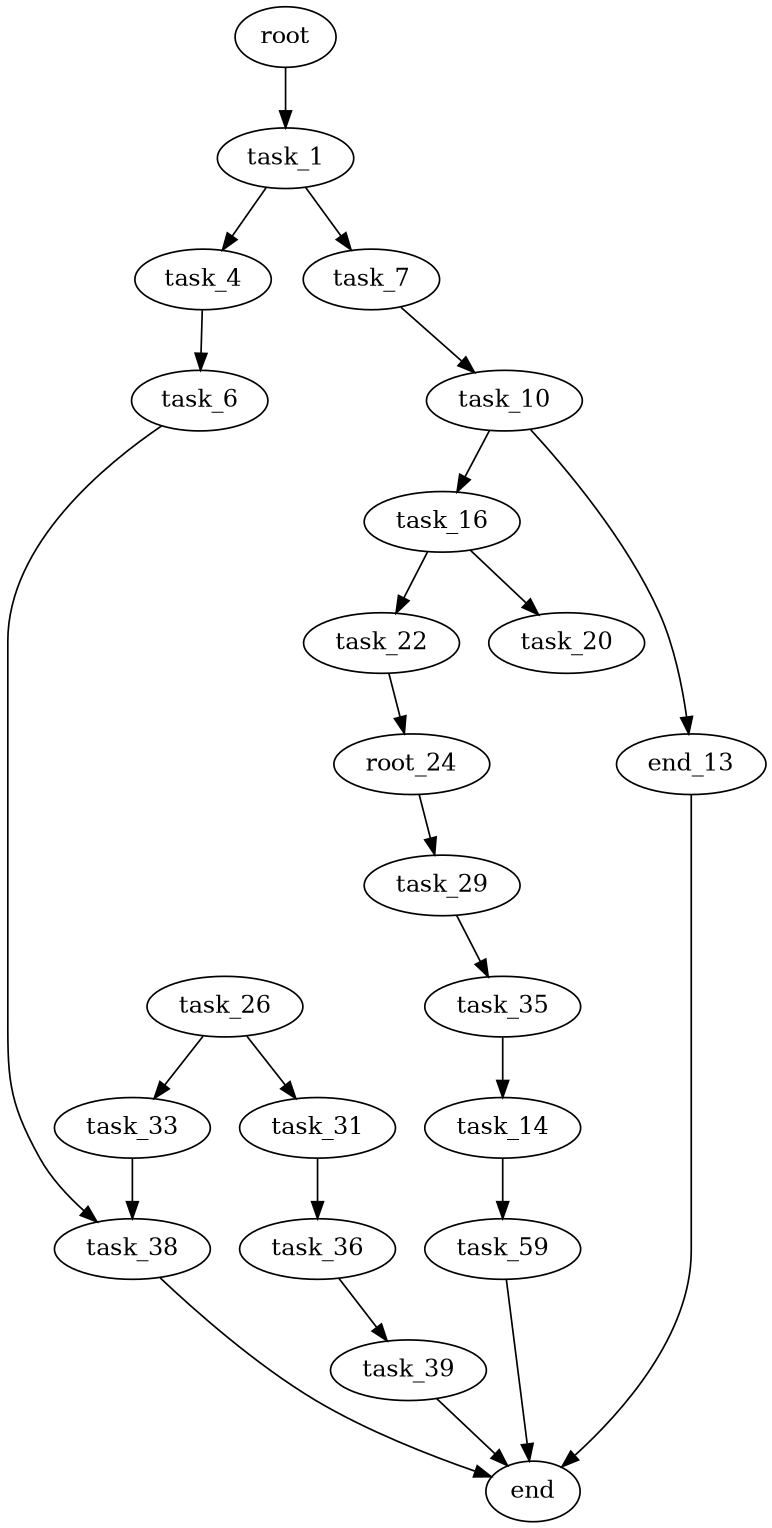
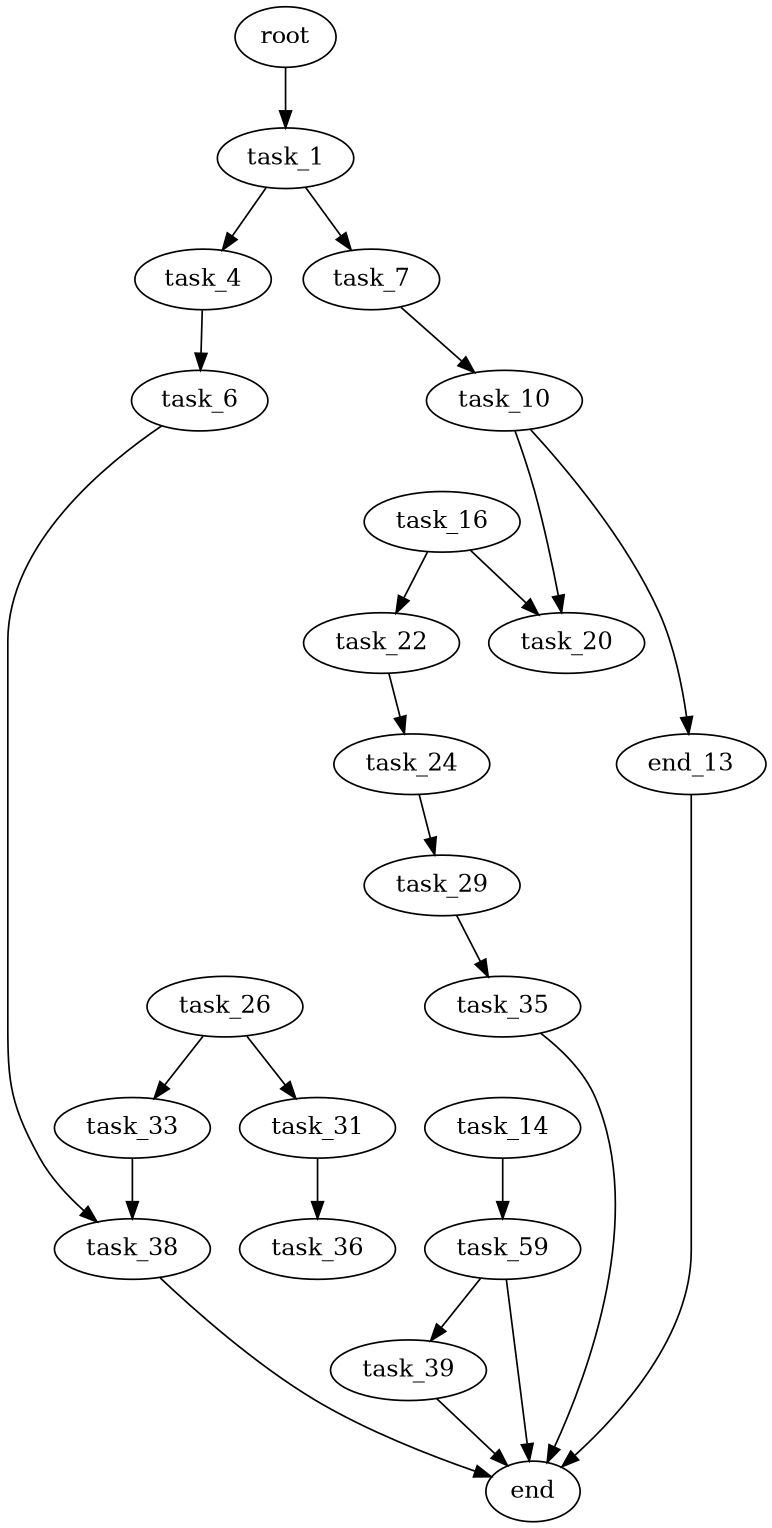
(477, 454) -> (540, 512)
(412, 764) -> (412, 764)
(503, 1059) -> (614, 1233)
(358, 1303) -> (461, 1303)
